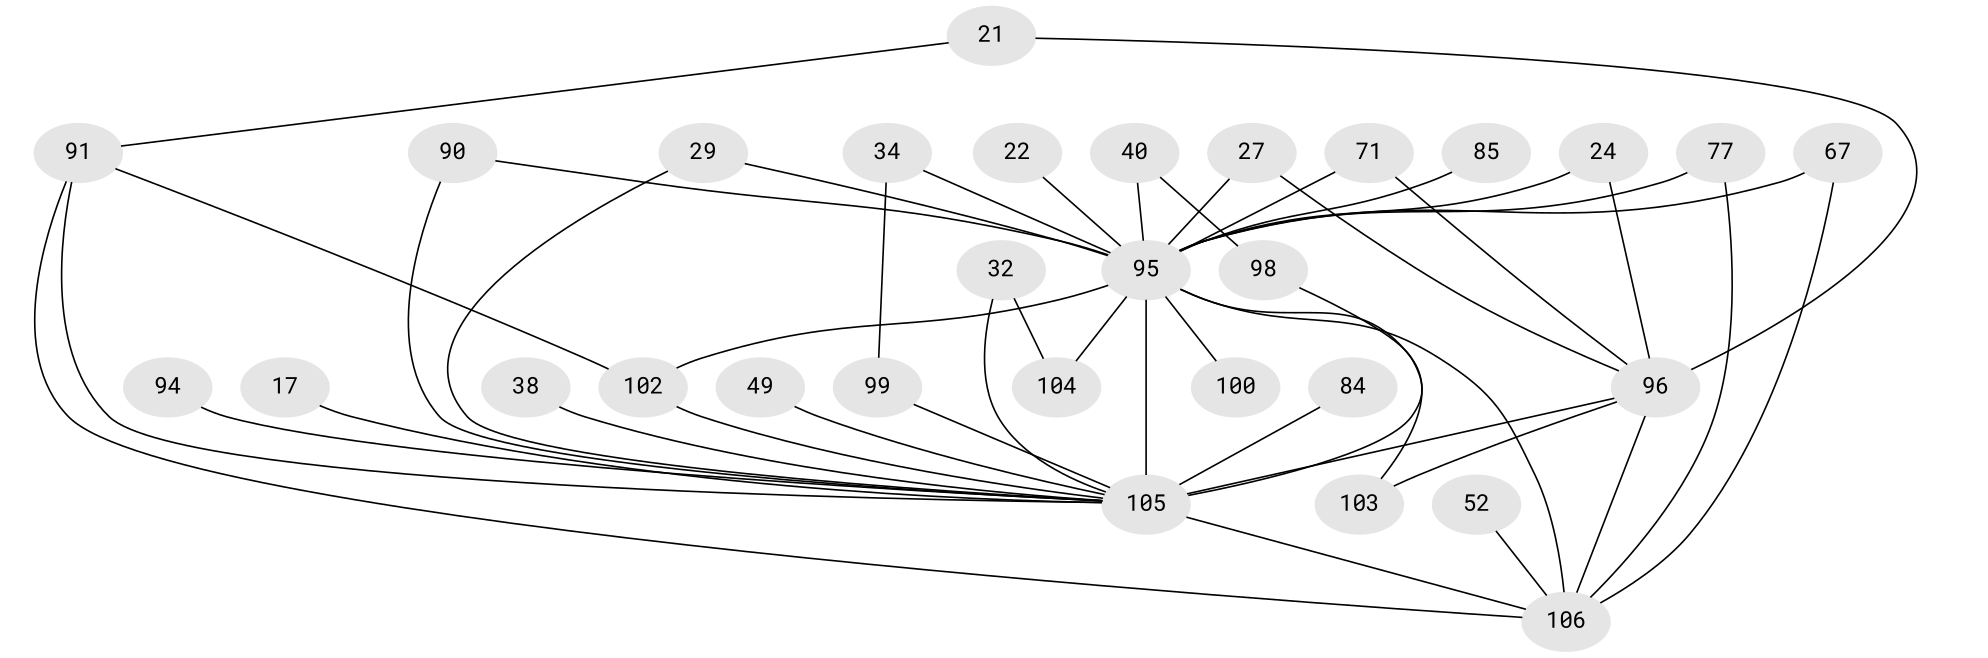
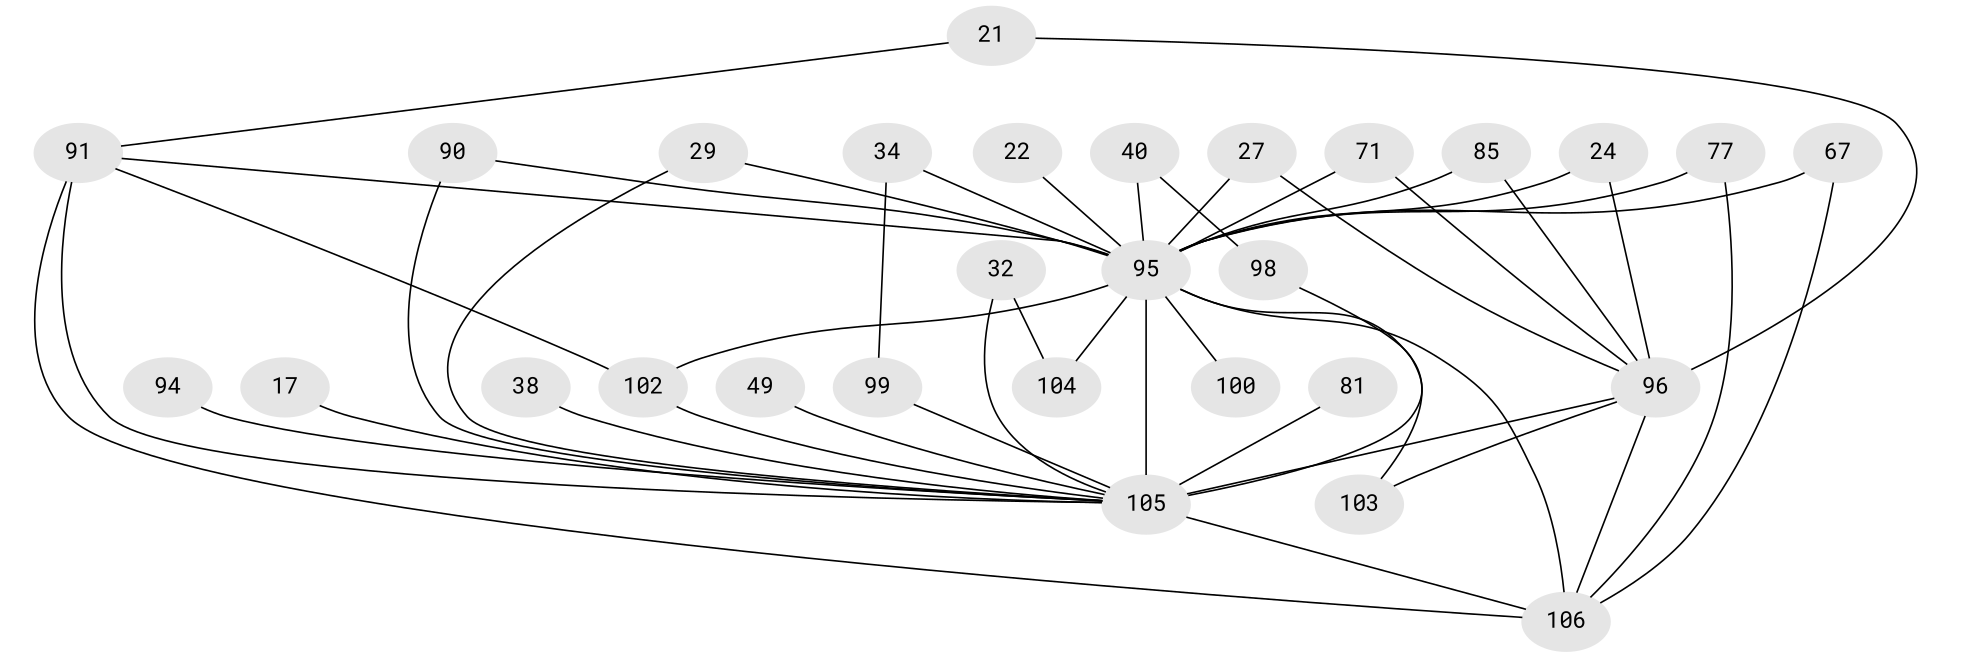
none -> (591, 200)
none -> (1571, 270)
(1353, 387) -> (1353, 387)
(1477, 505) -> none
